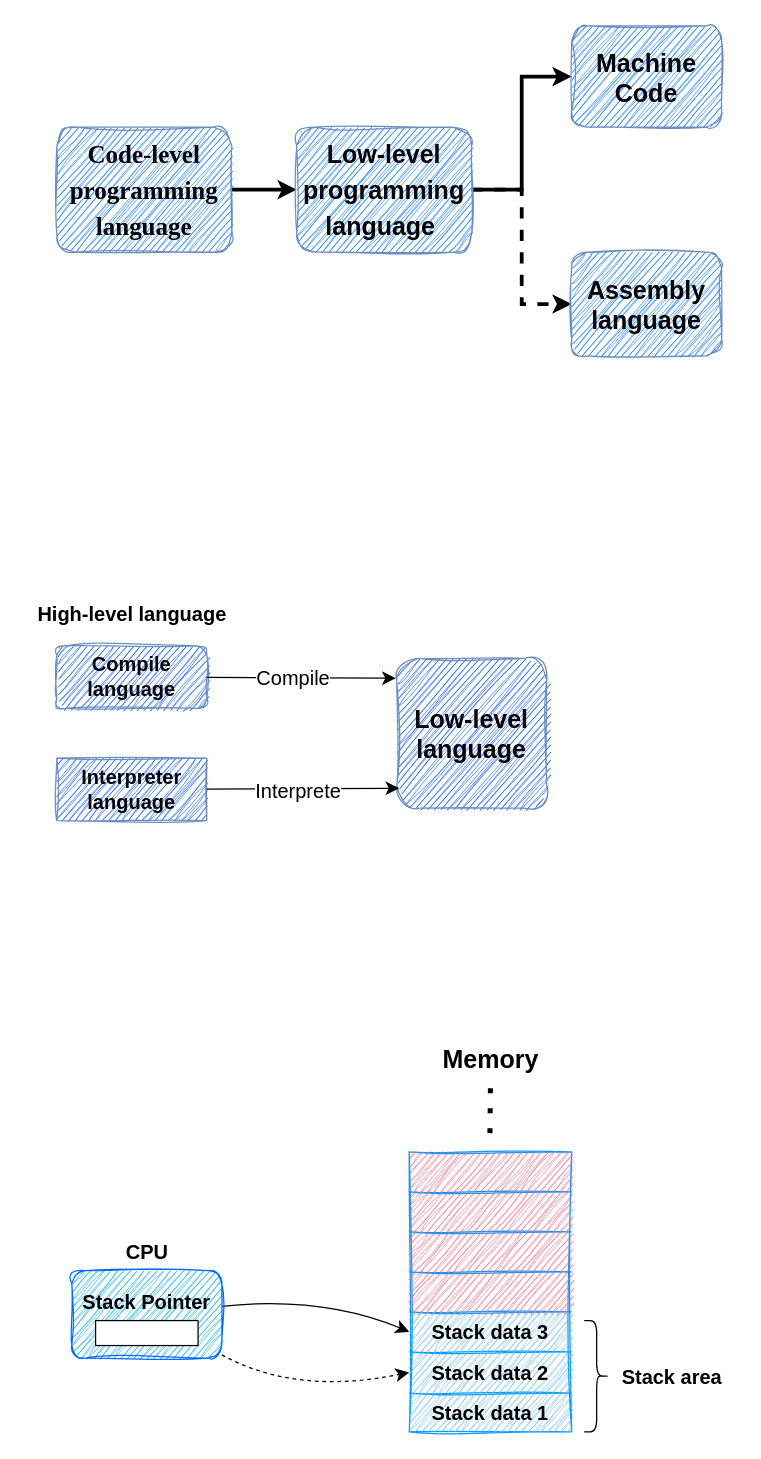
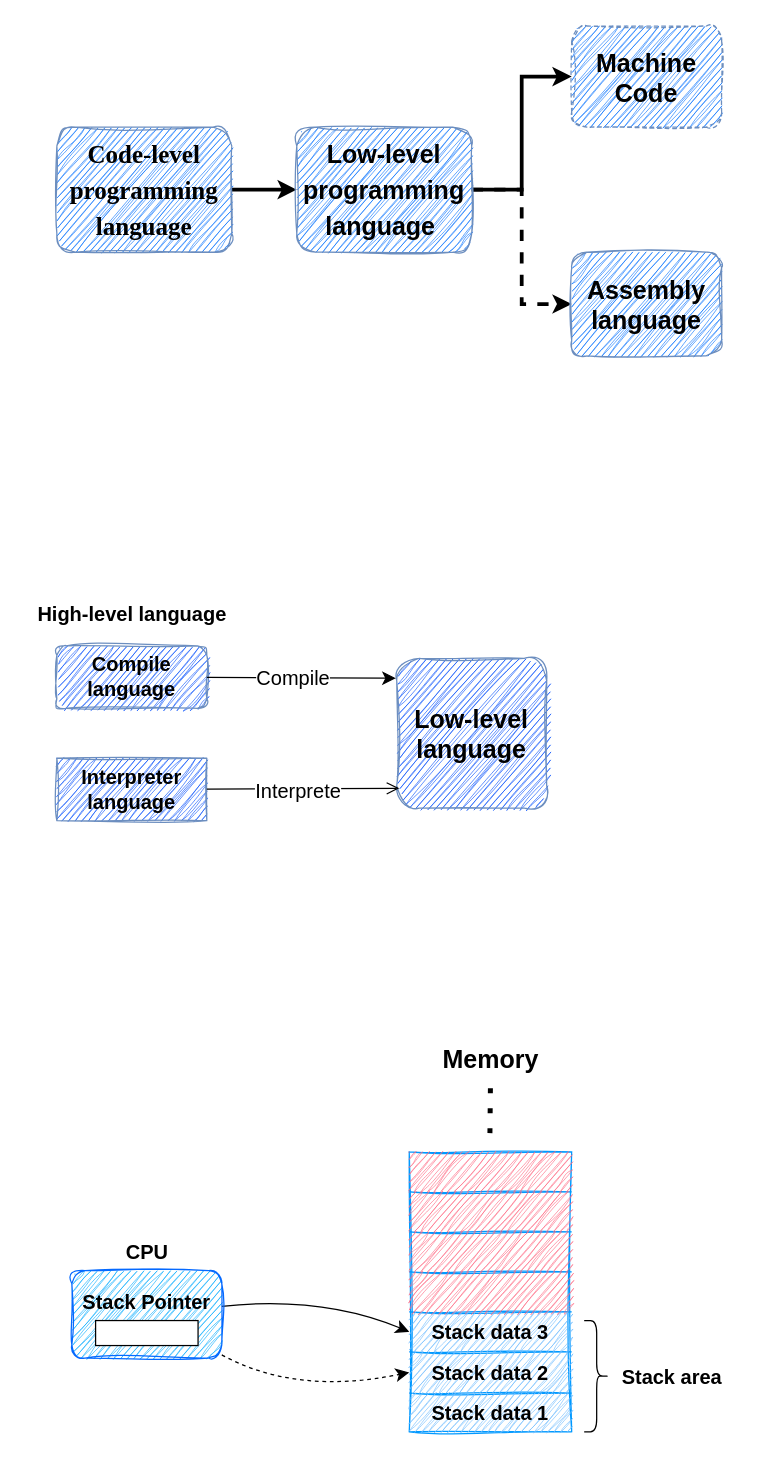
(647, 76) -> (647, 76)
(388, 788) -> (391, 788)
